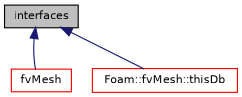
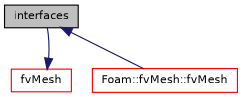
(34, 54) -> (49, 43)
(165, 80) -> (165, 80)
